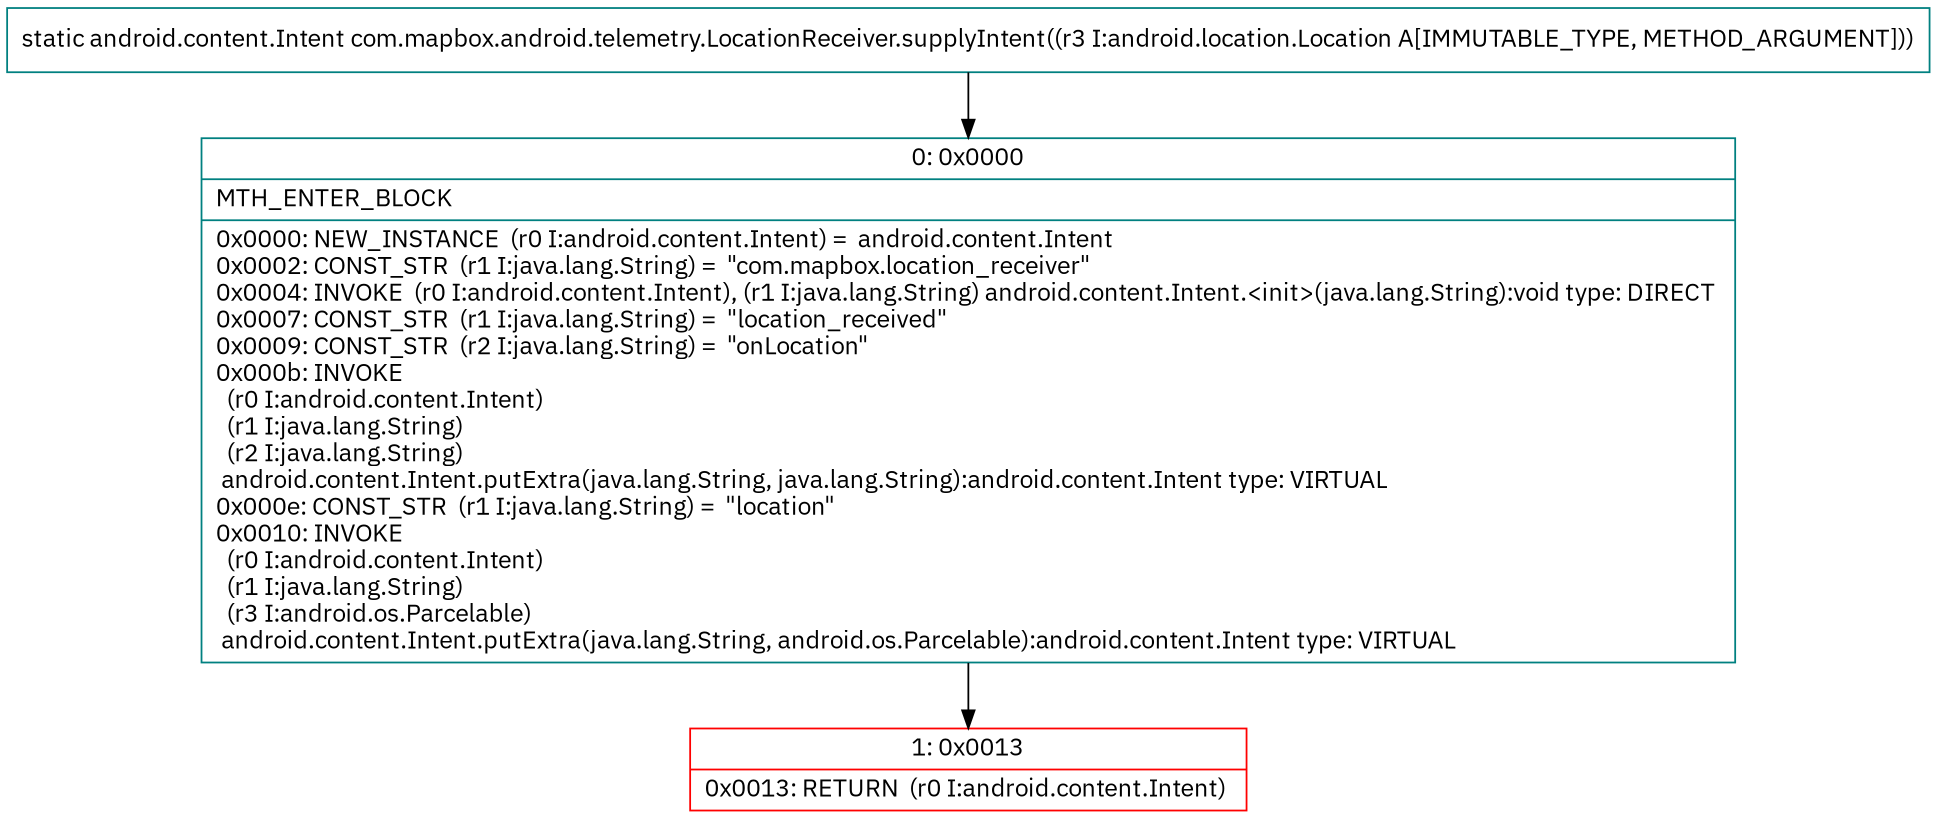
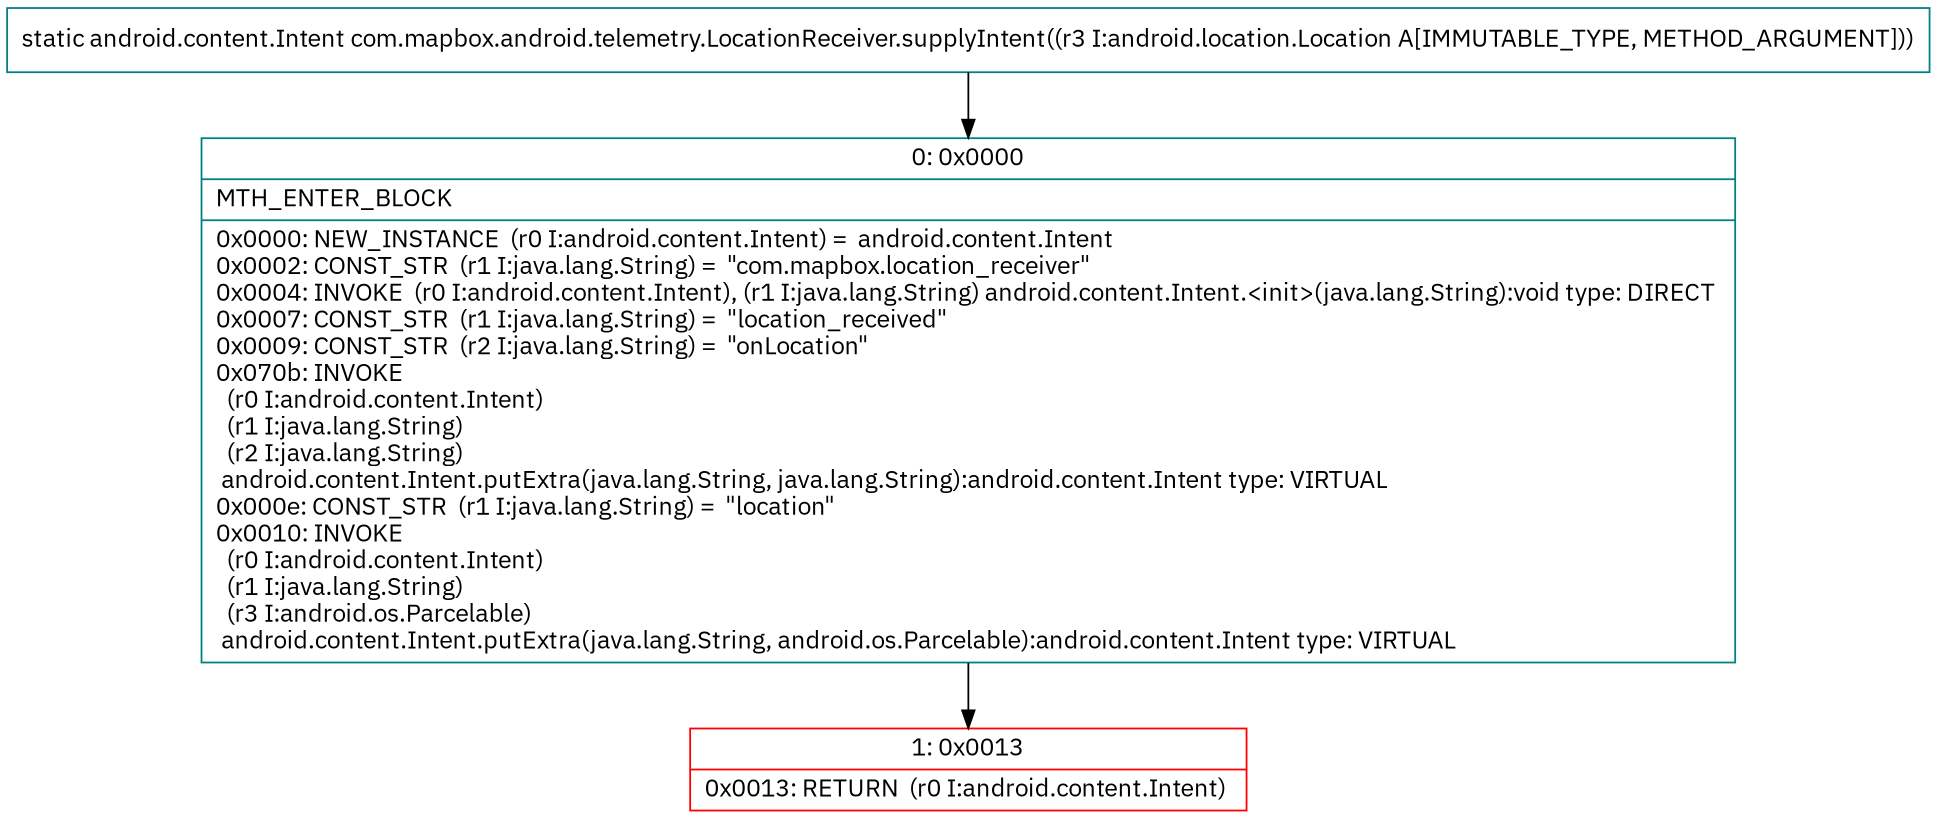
(316, 374) -> (316, 374)
